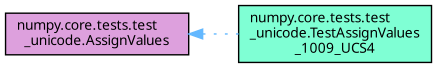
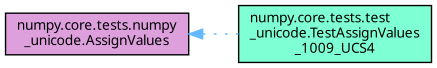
(97, 34) -> (97, 34)
